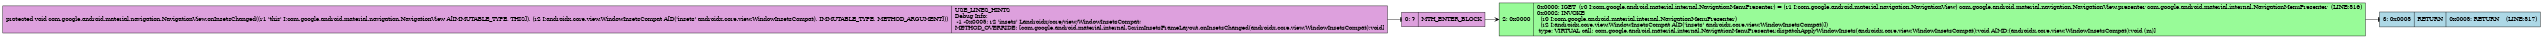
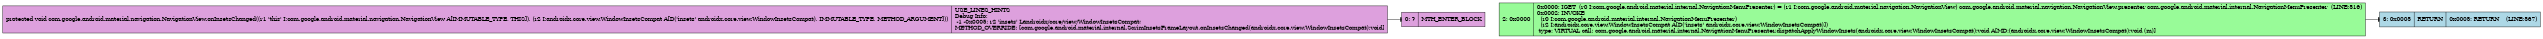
(1490, 19) -> none
(2493, 19) -> (2493, 19)
